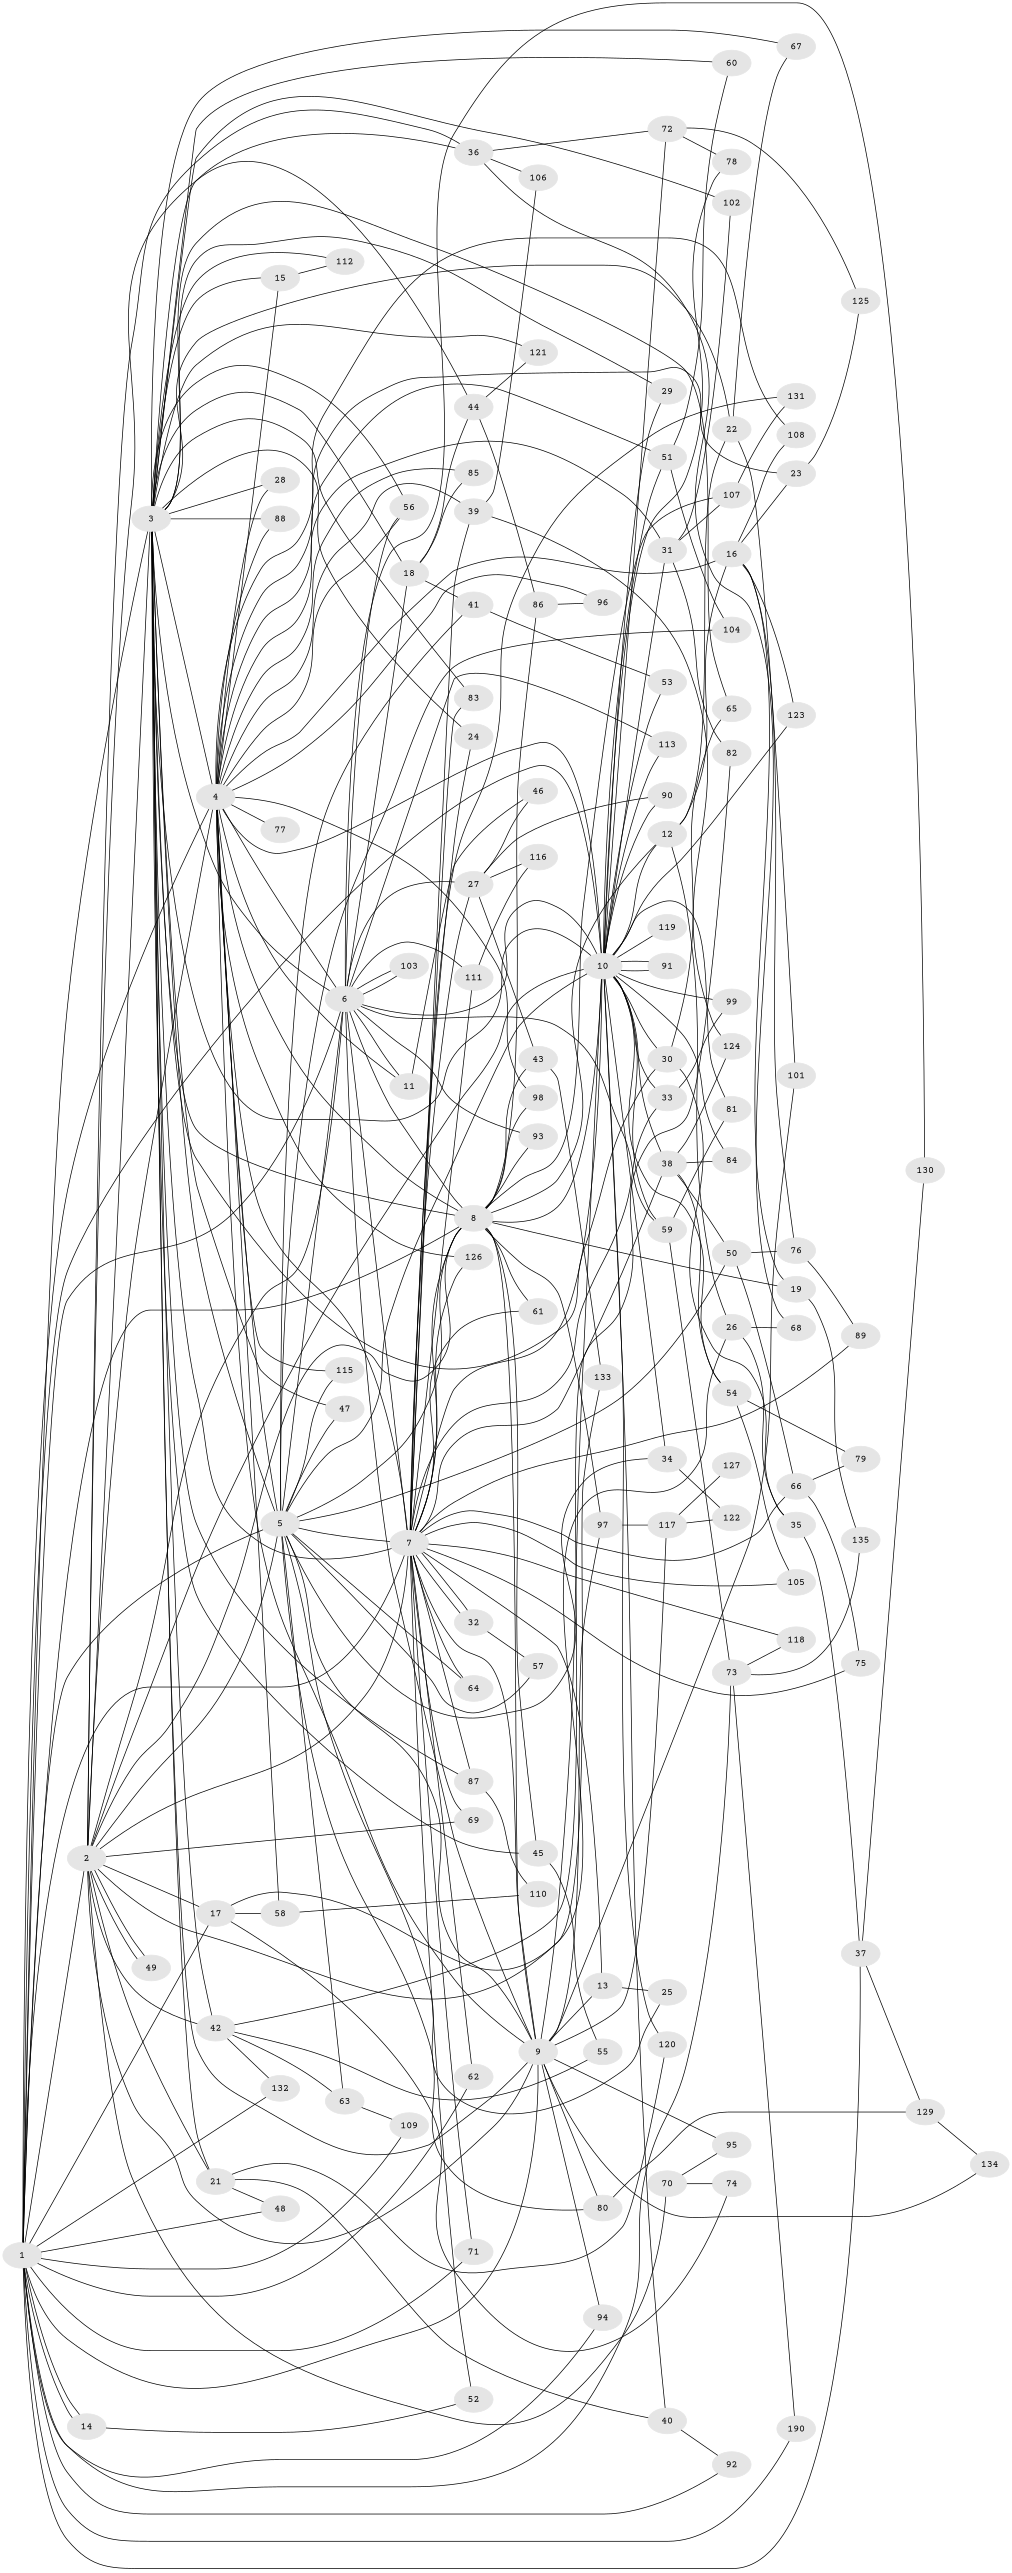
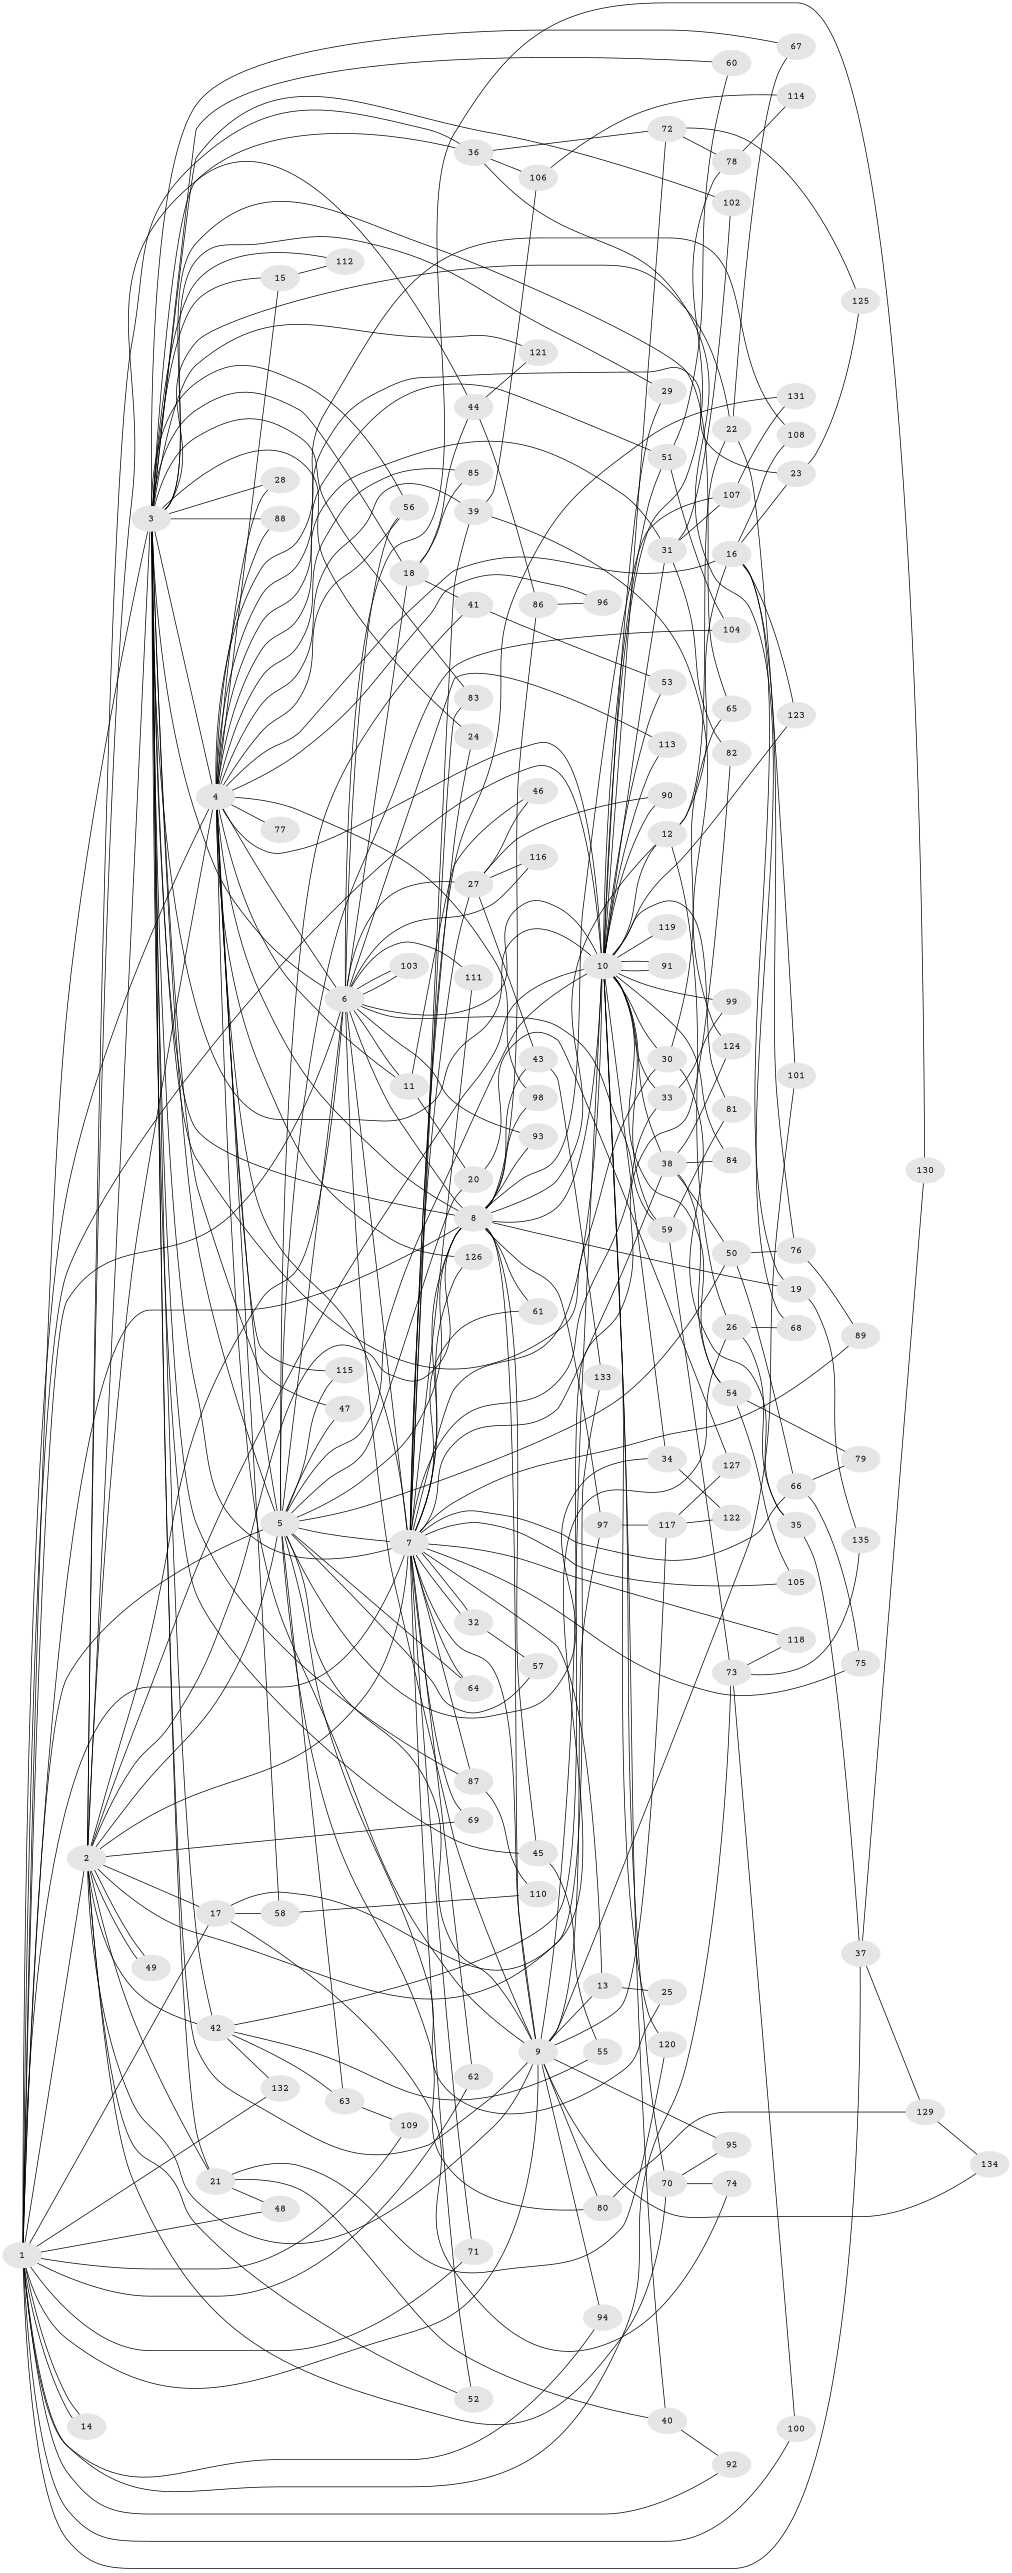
none -> (796, 96)
(500, 915) -> (433, 919)
none -> (474, 1180)
none -> (628, 1576)
(796, 2429) -> (796, 2429)
(282, 2432) -> (180, 2194)
